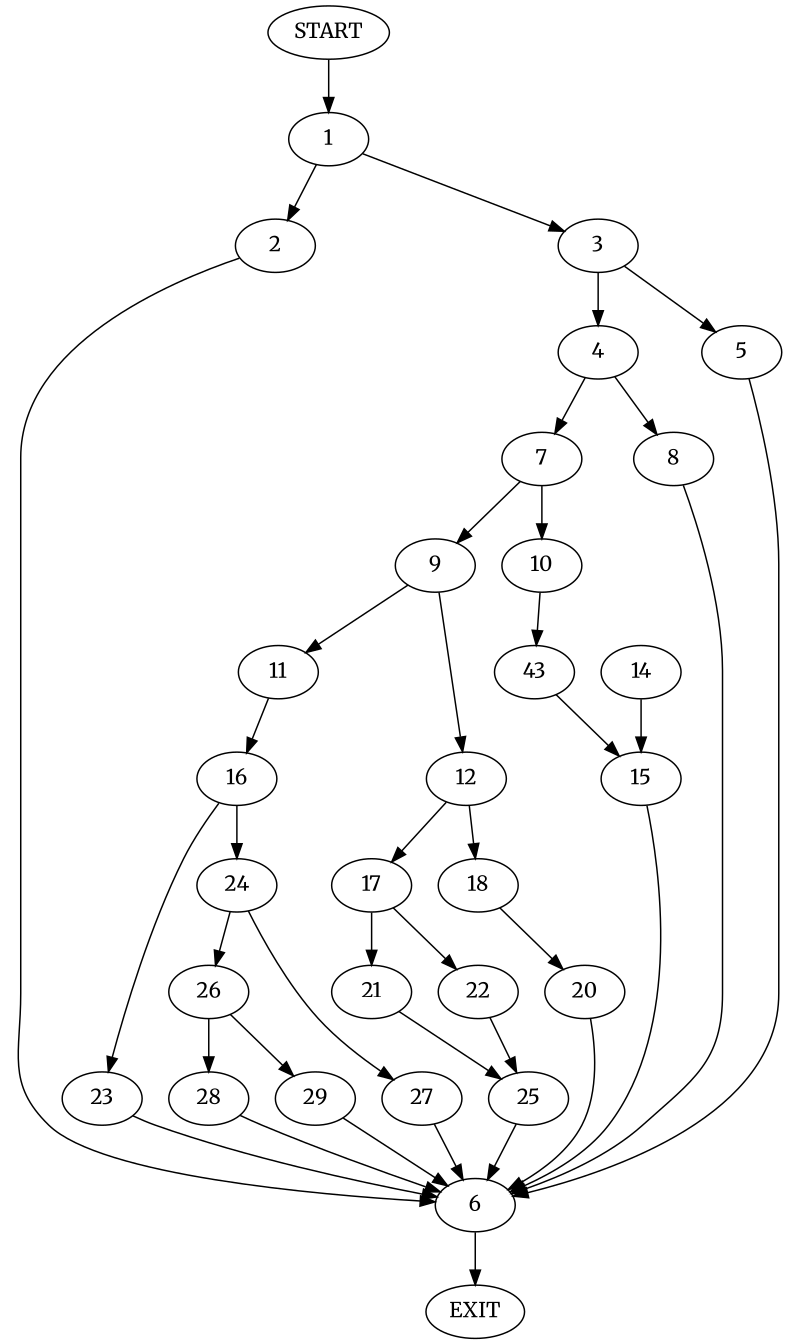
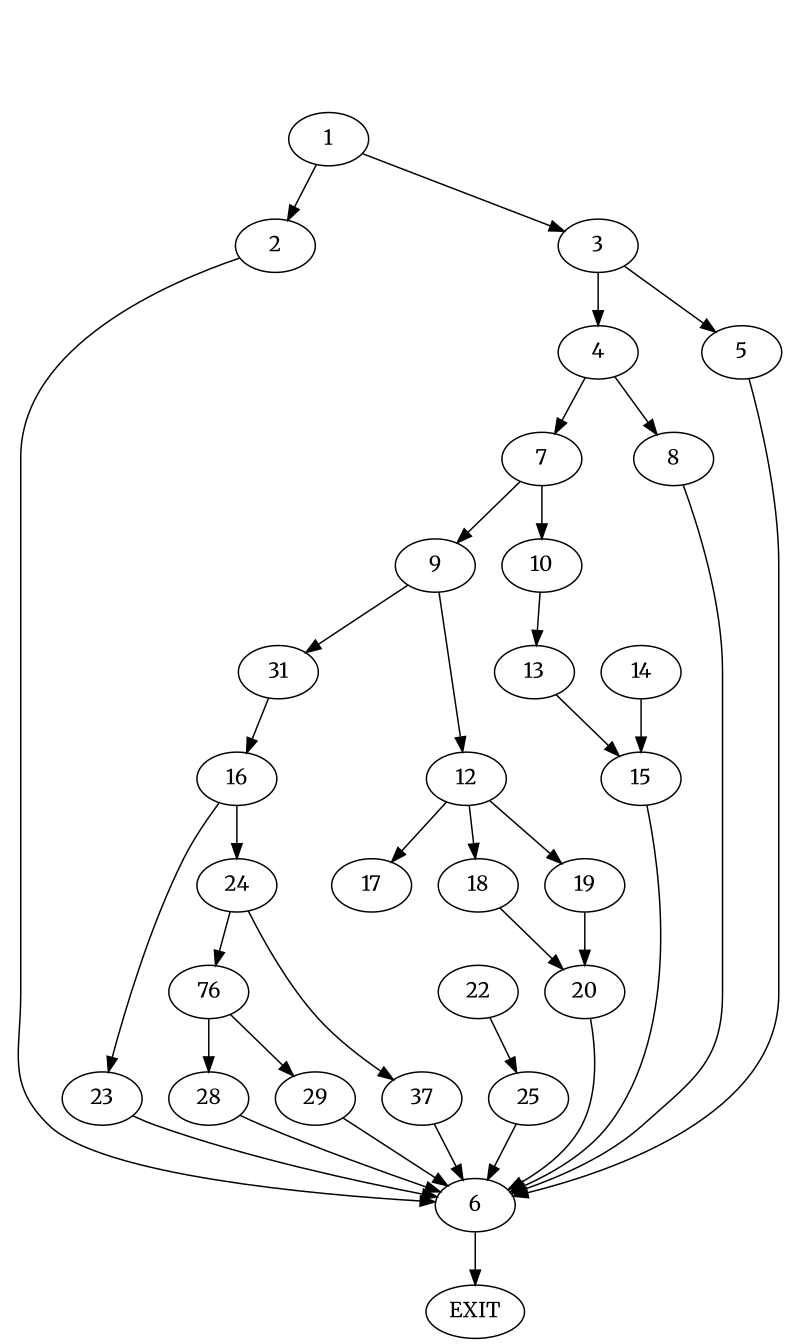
(329, 33) -> none
(278, 672) -> (278, 672)
(534, 672) -> (534, 672)
none -> (585, 885)
(419, 933) -> none
(209, 992) -> (209, 992)
(372, 992) -> none
(422, 1099) -> (422, 1099)
